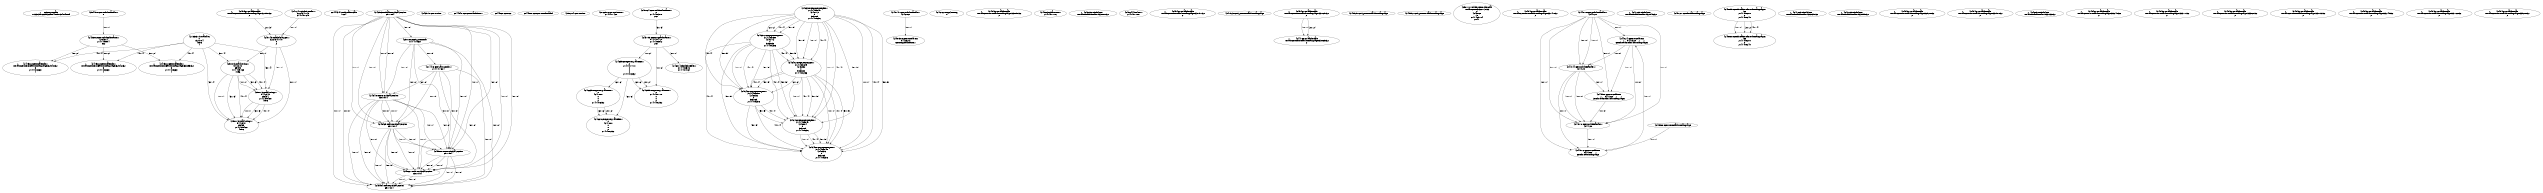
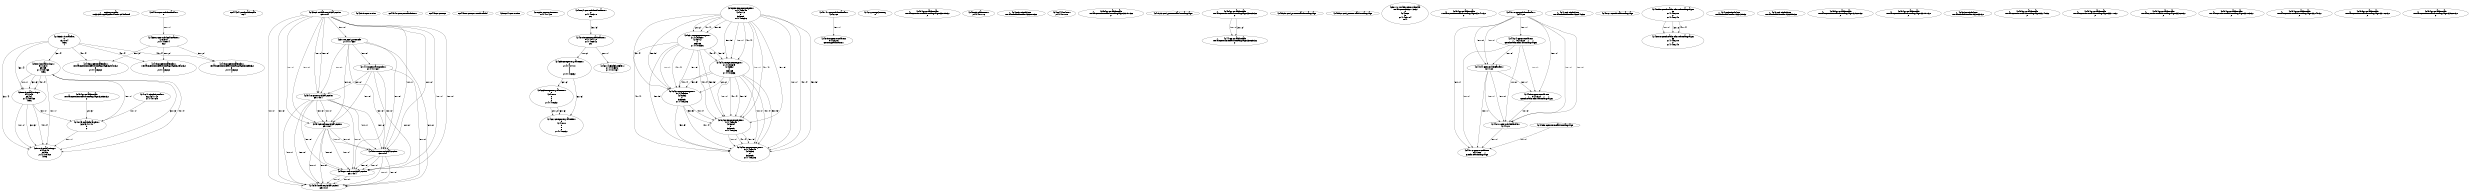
(275, 68) -> (51, 116)
(656, 97) -> none
(1609, 97) -> (1537, 97)
(1644, 110) -> (1463, 79)
